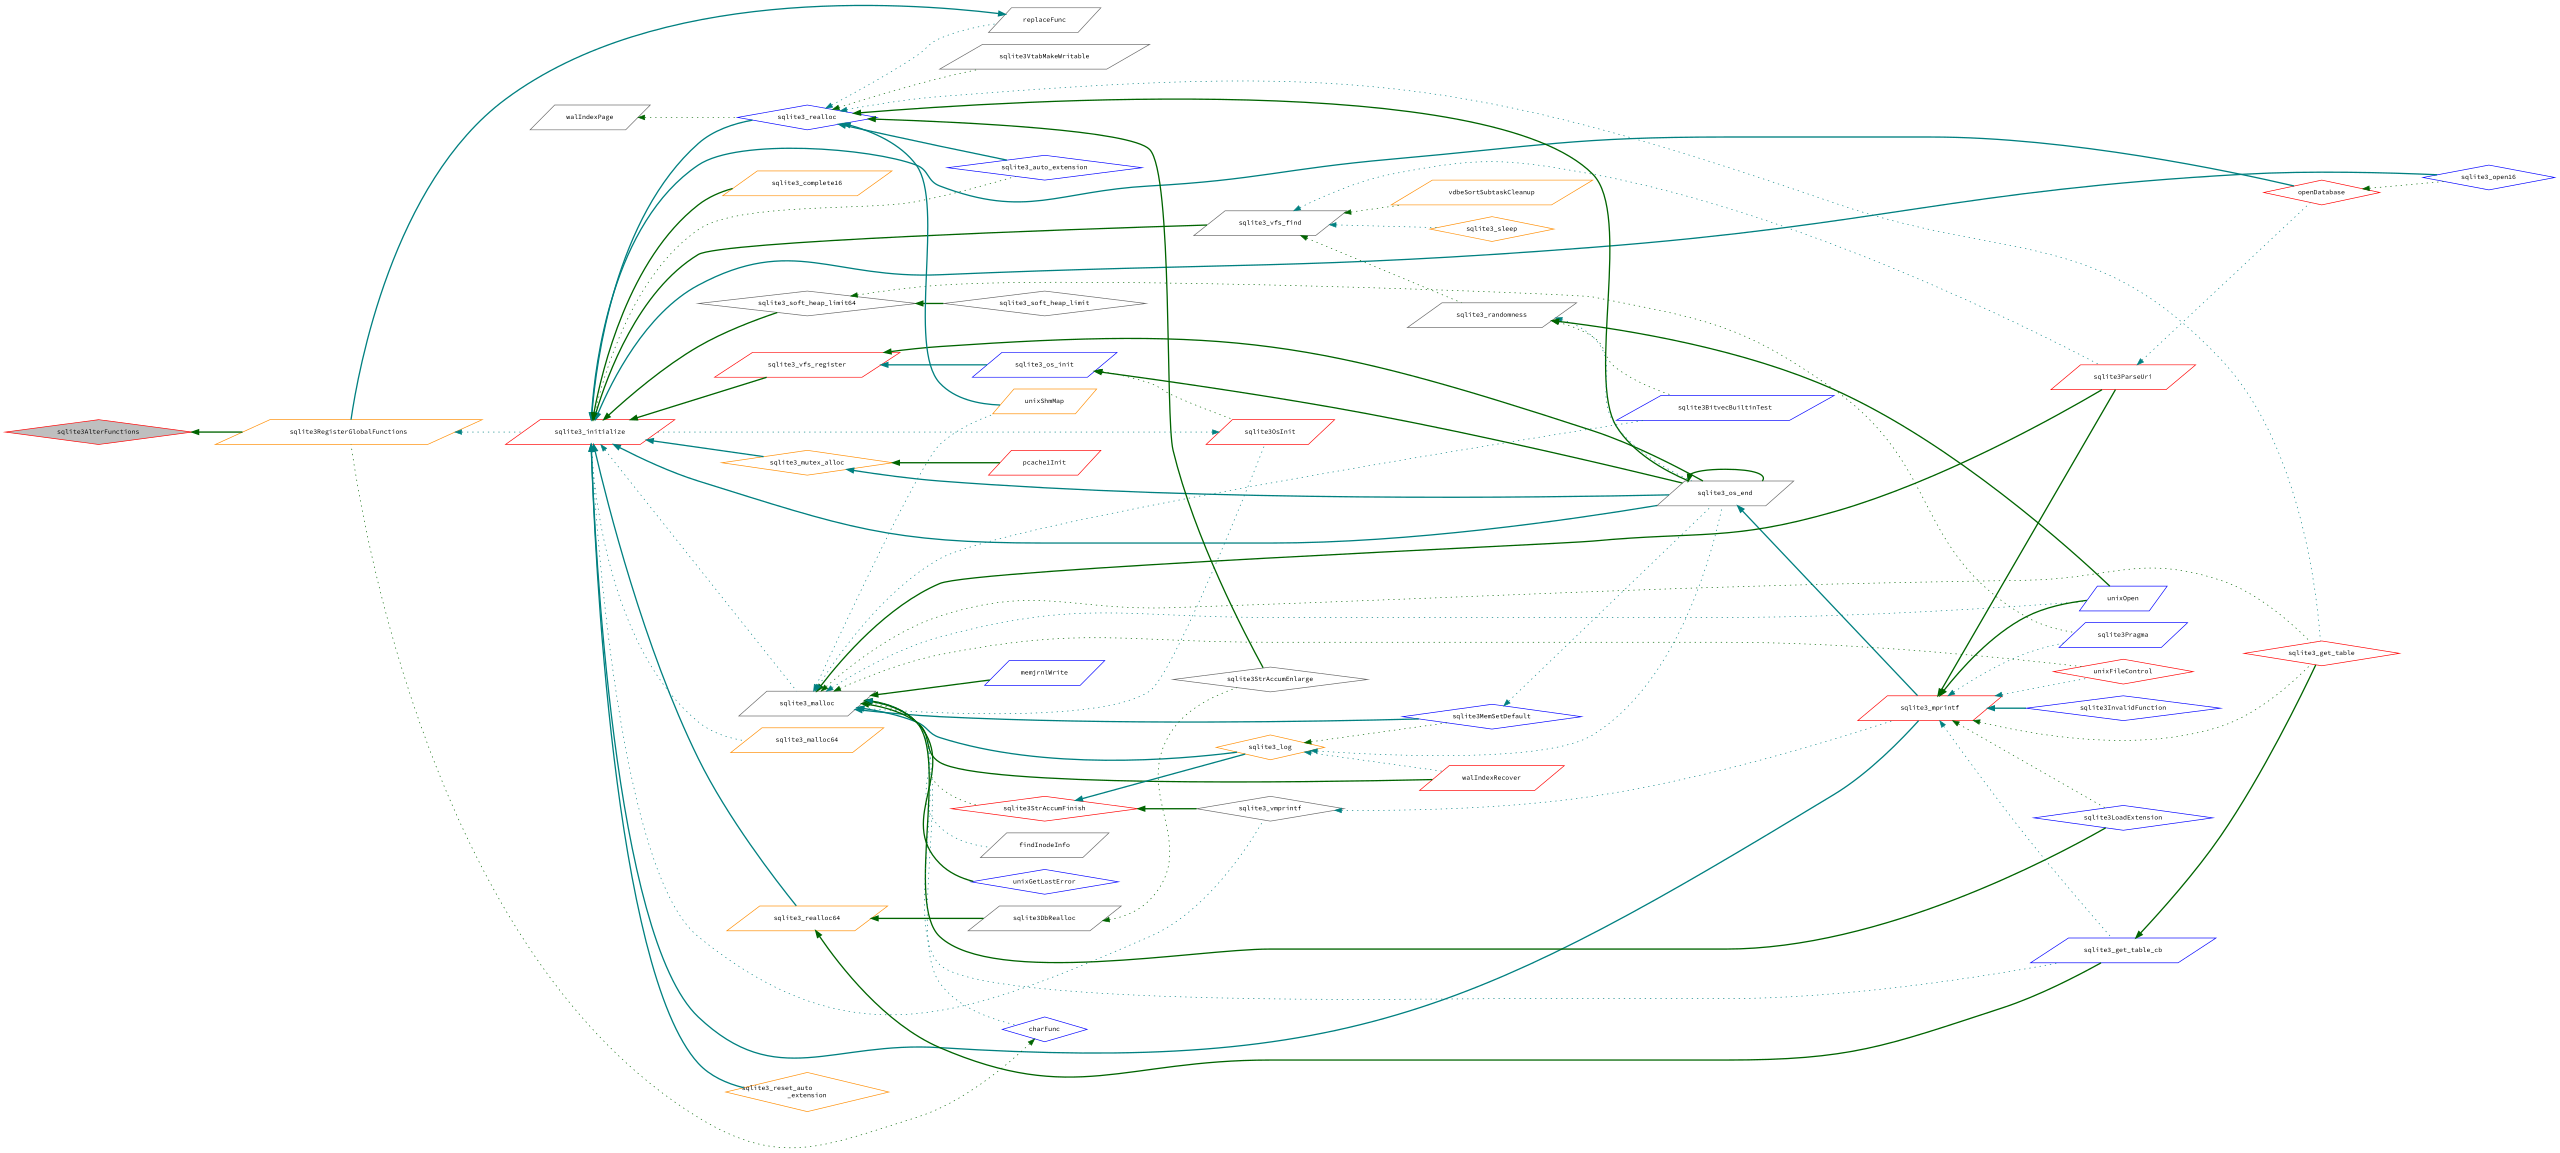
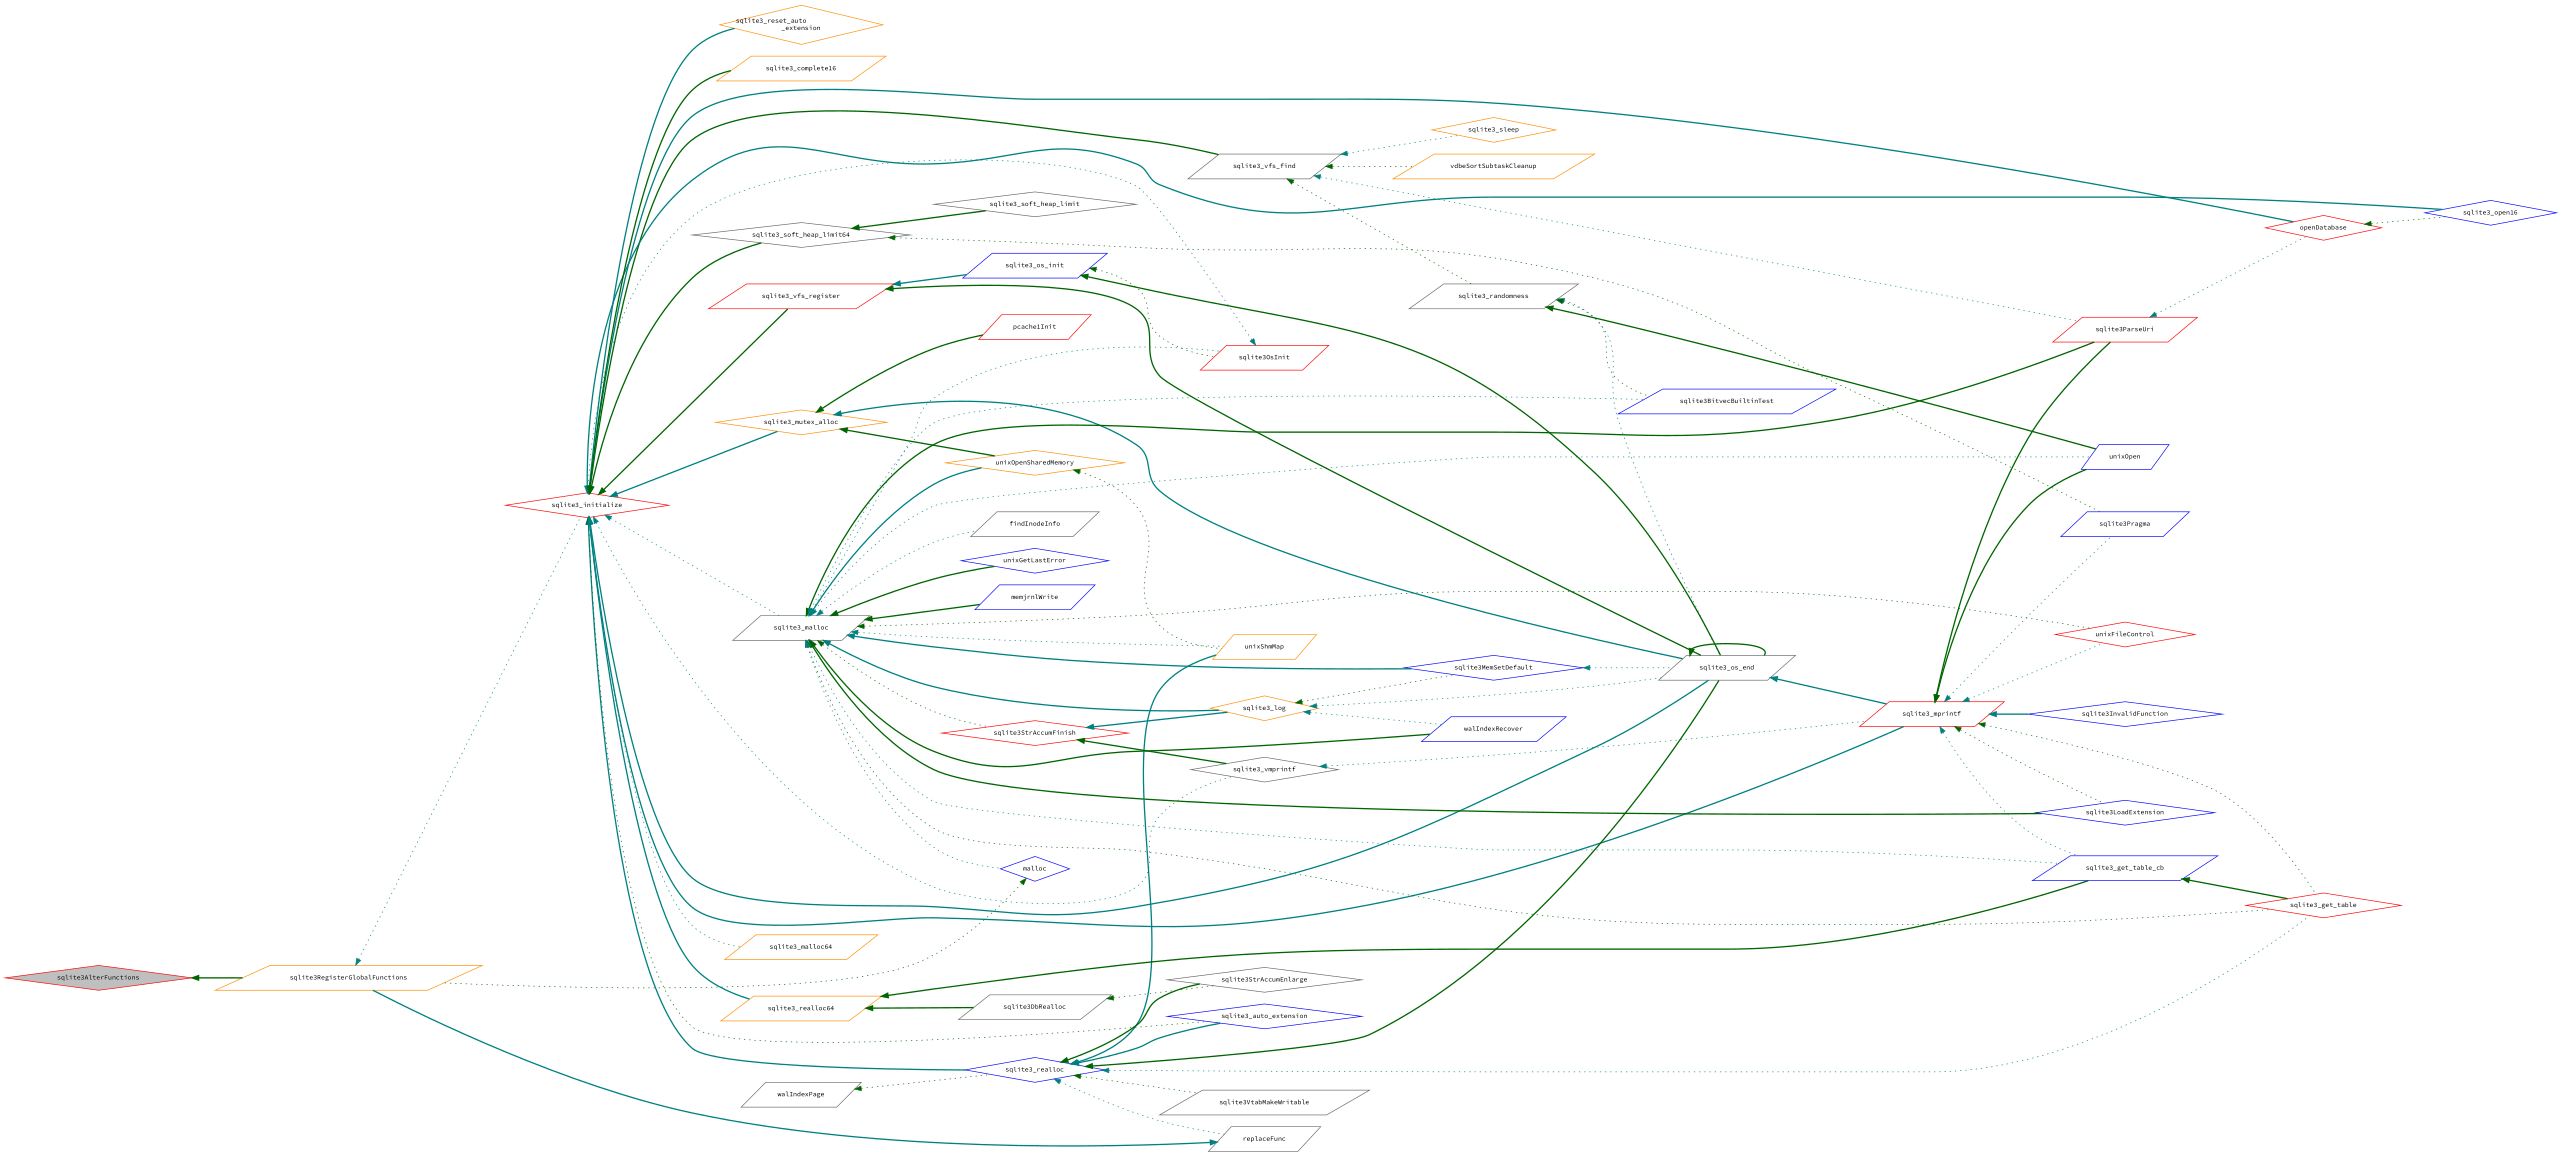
(590, 432) -> (587, 505)
none -> (1035, 463)
(1492, 778) -> (1494, 729)
(1045, 1029) -> (1035, 869)
